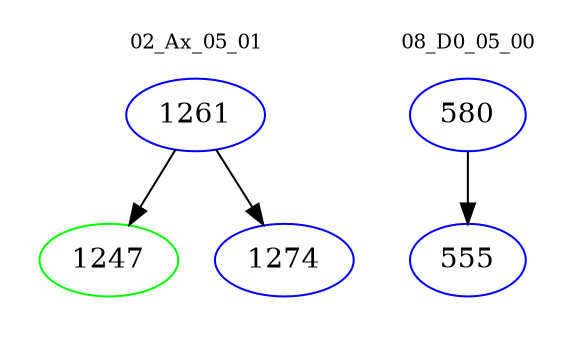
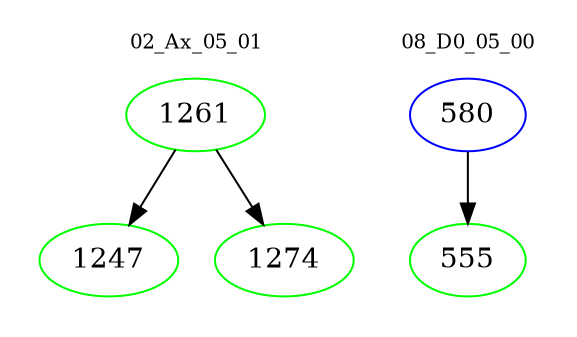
(196, 115) -> (196, 115)
(284, 260) -> (284, 260)
(468, 260) -> (468, 260)
